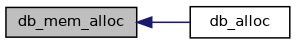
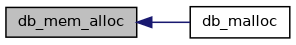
(240, 22) -> (240, 22)
